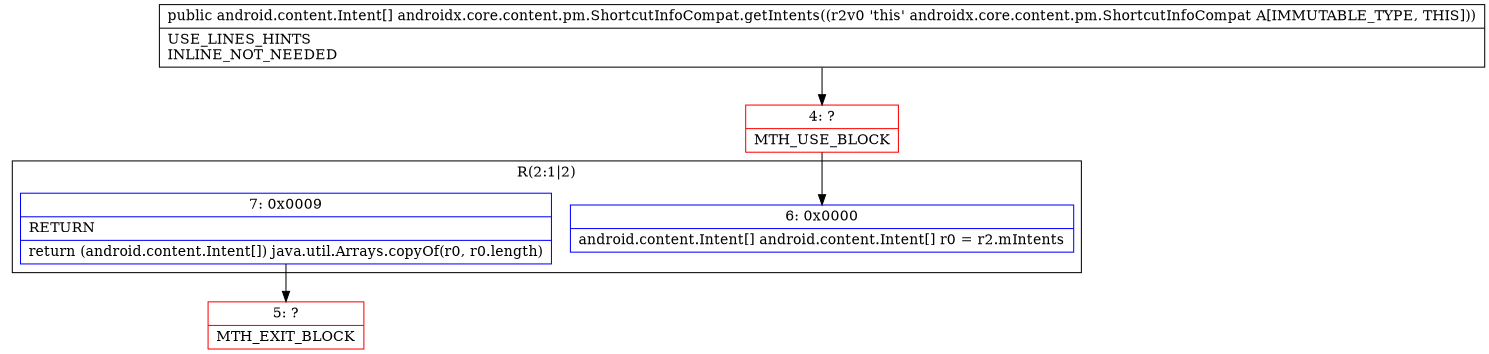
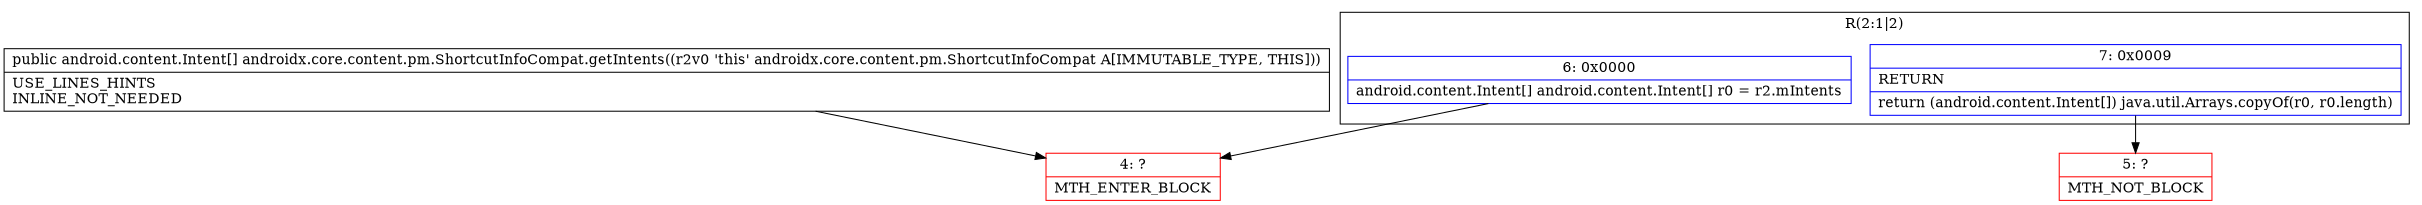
(822, 140) -> (1133, 188)
(822, 173) -> (1353, 131)
(286, 337) -> (2136, 188)
